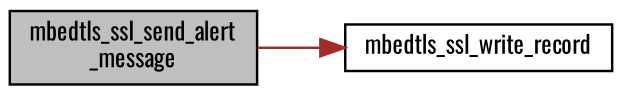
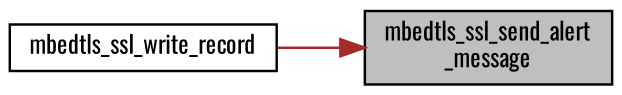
(289, 48) -> (309, 48)
